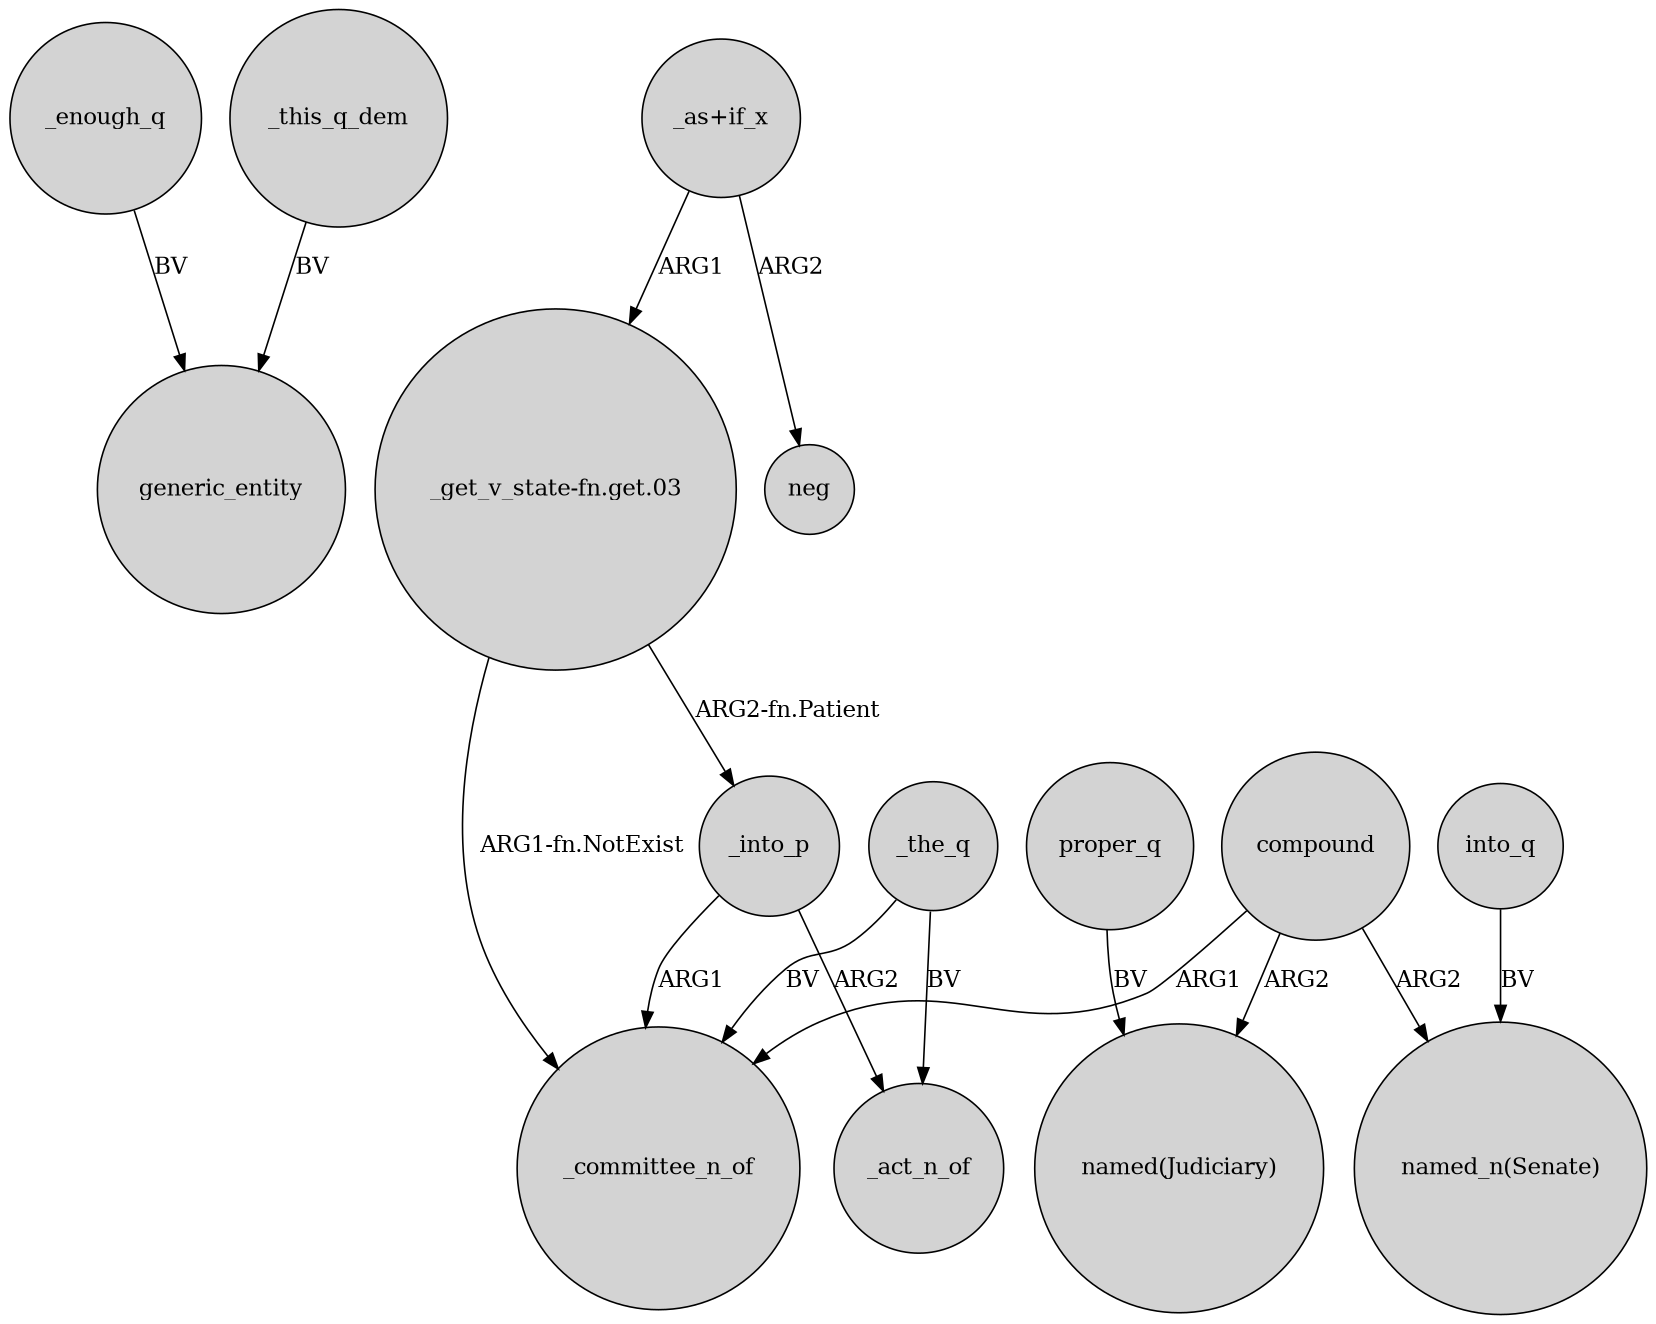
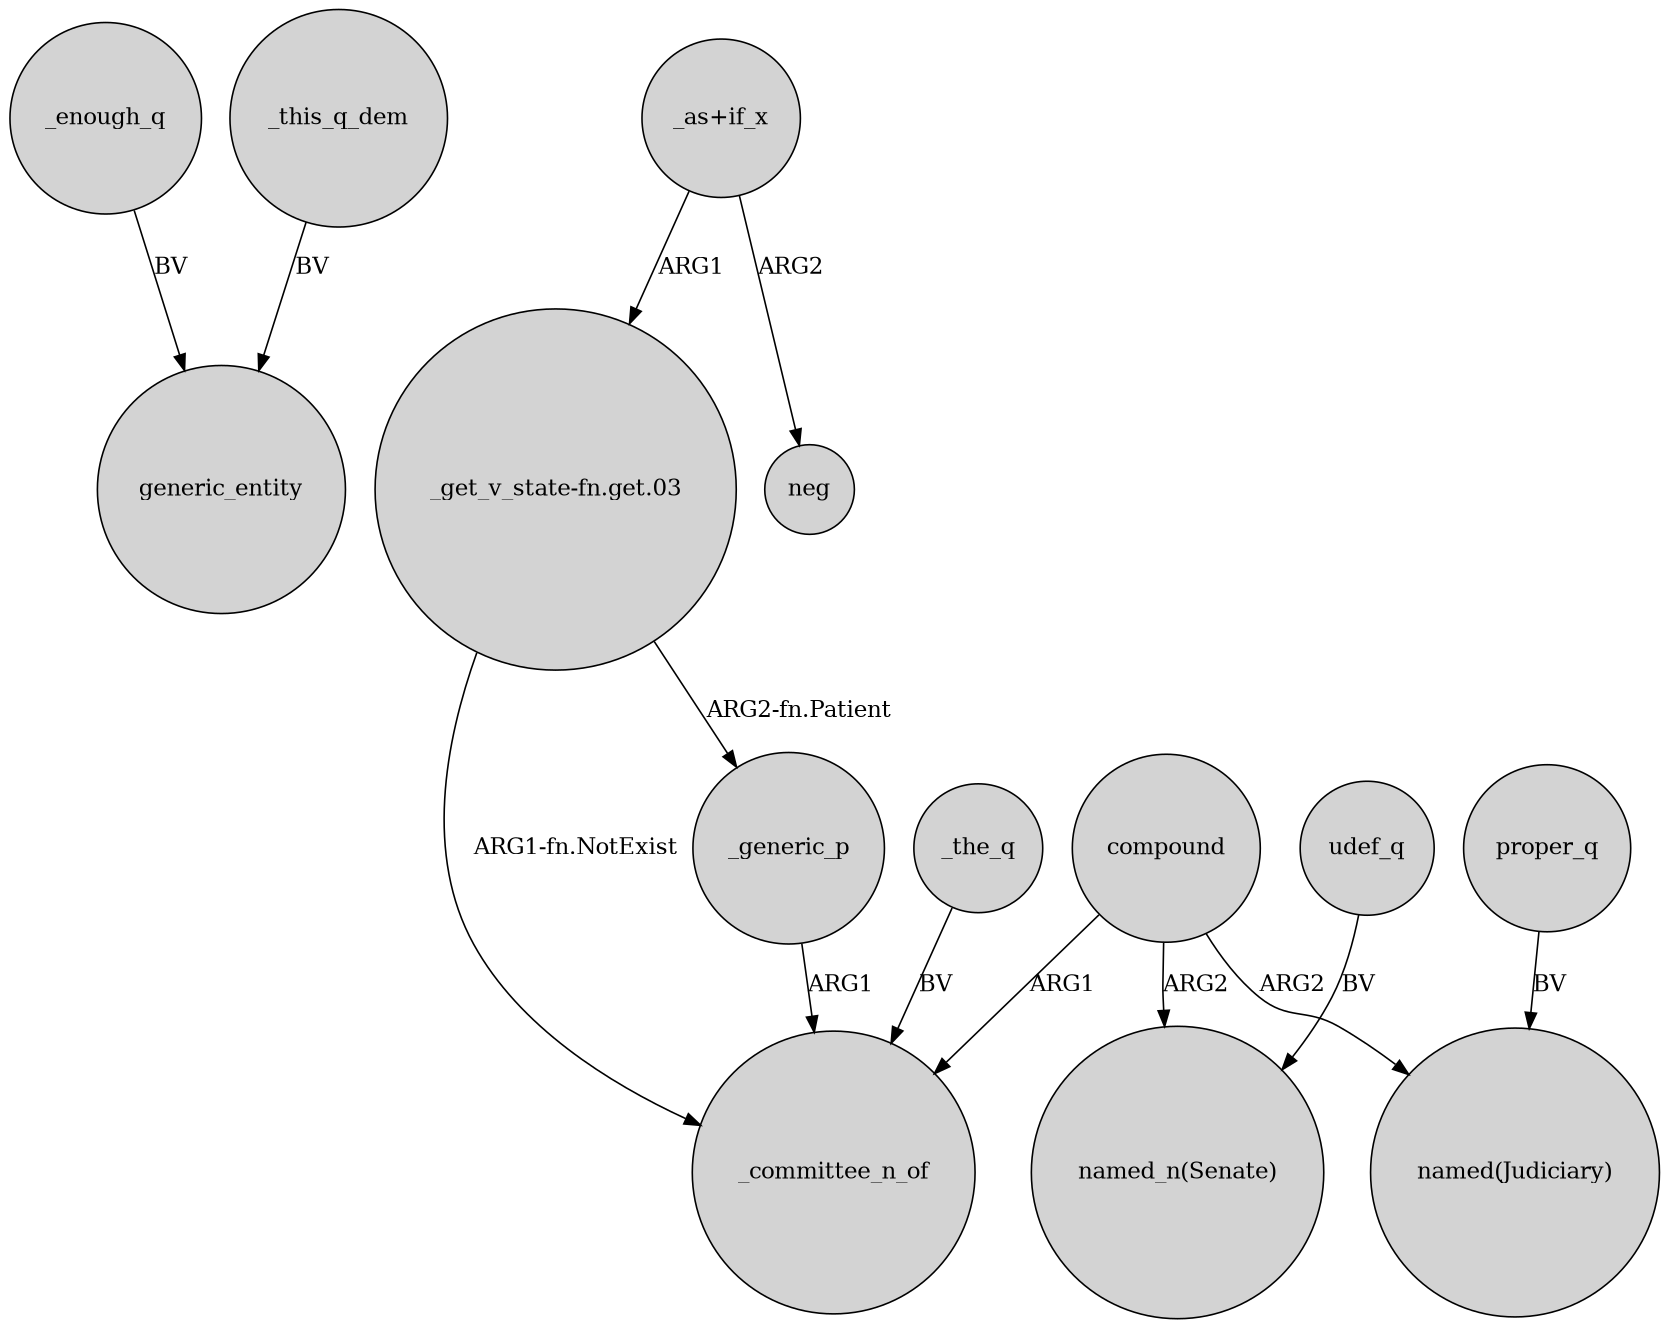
(769, 846) -> (789, 848)
(1501, 846) -> (1367, 848)
(919, 1168) -> none
